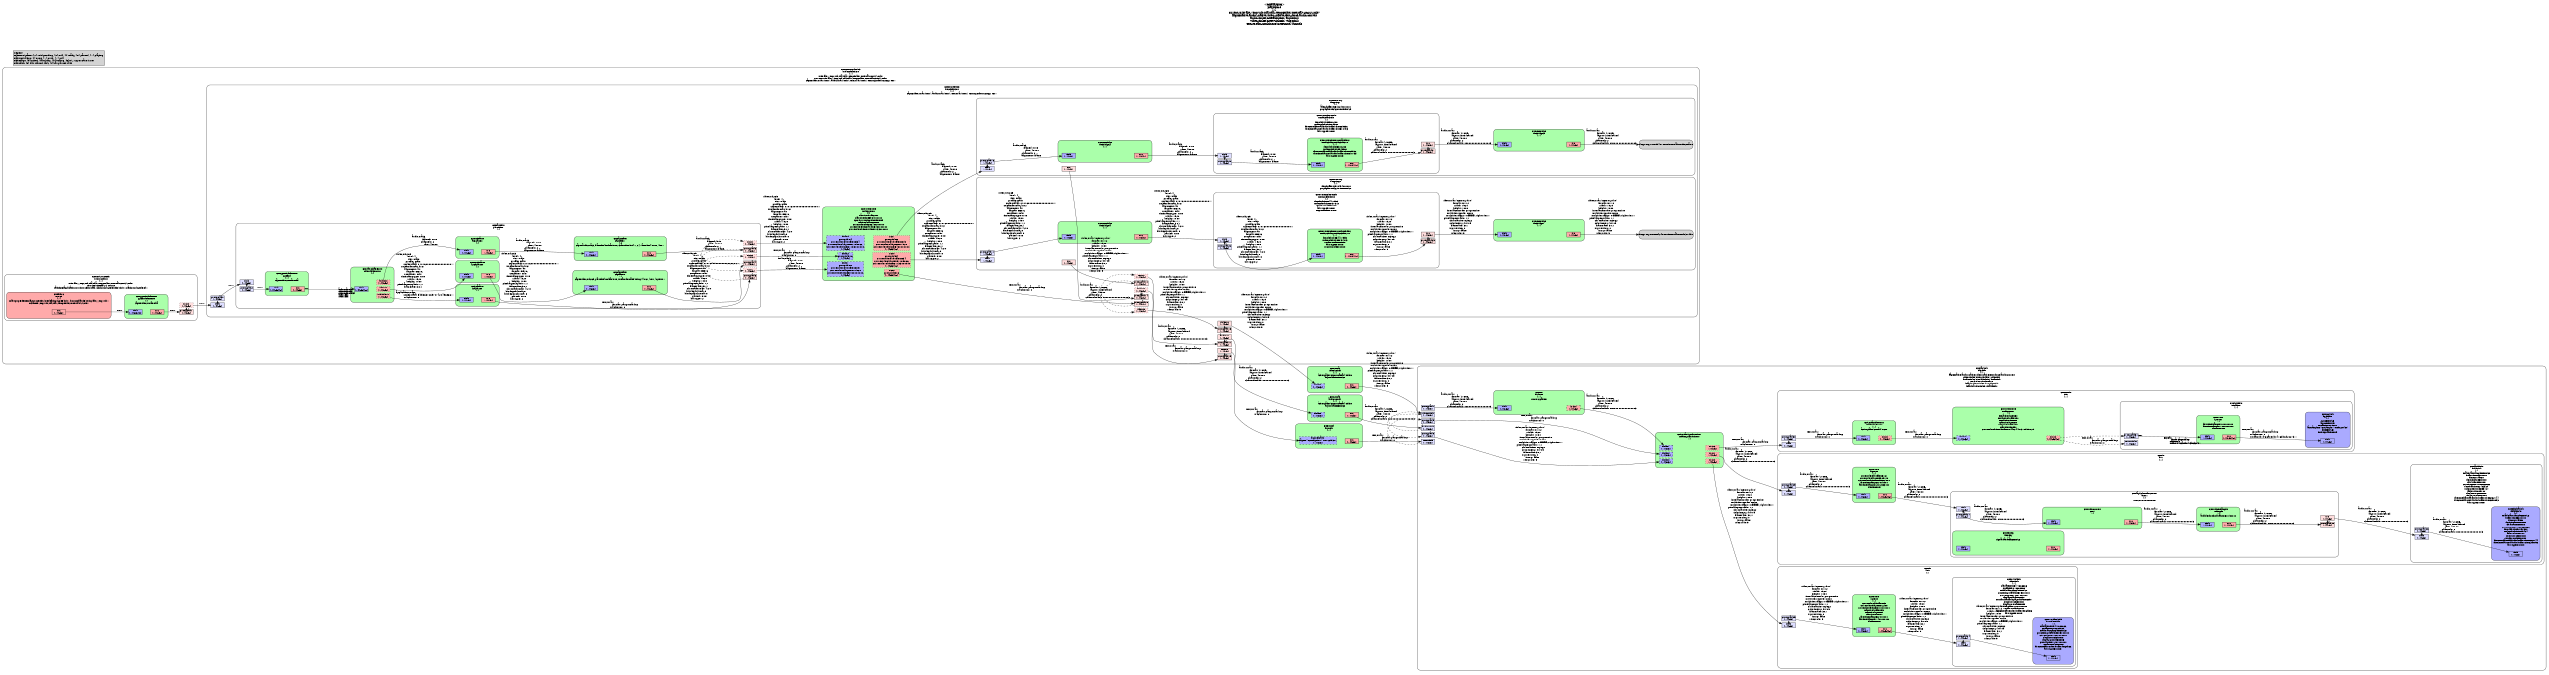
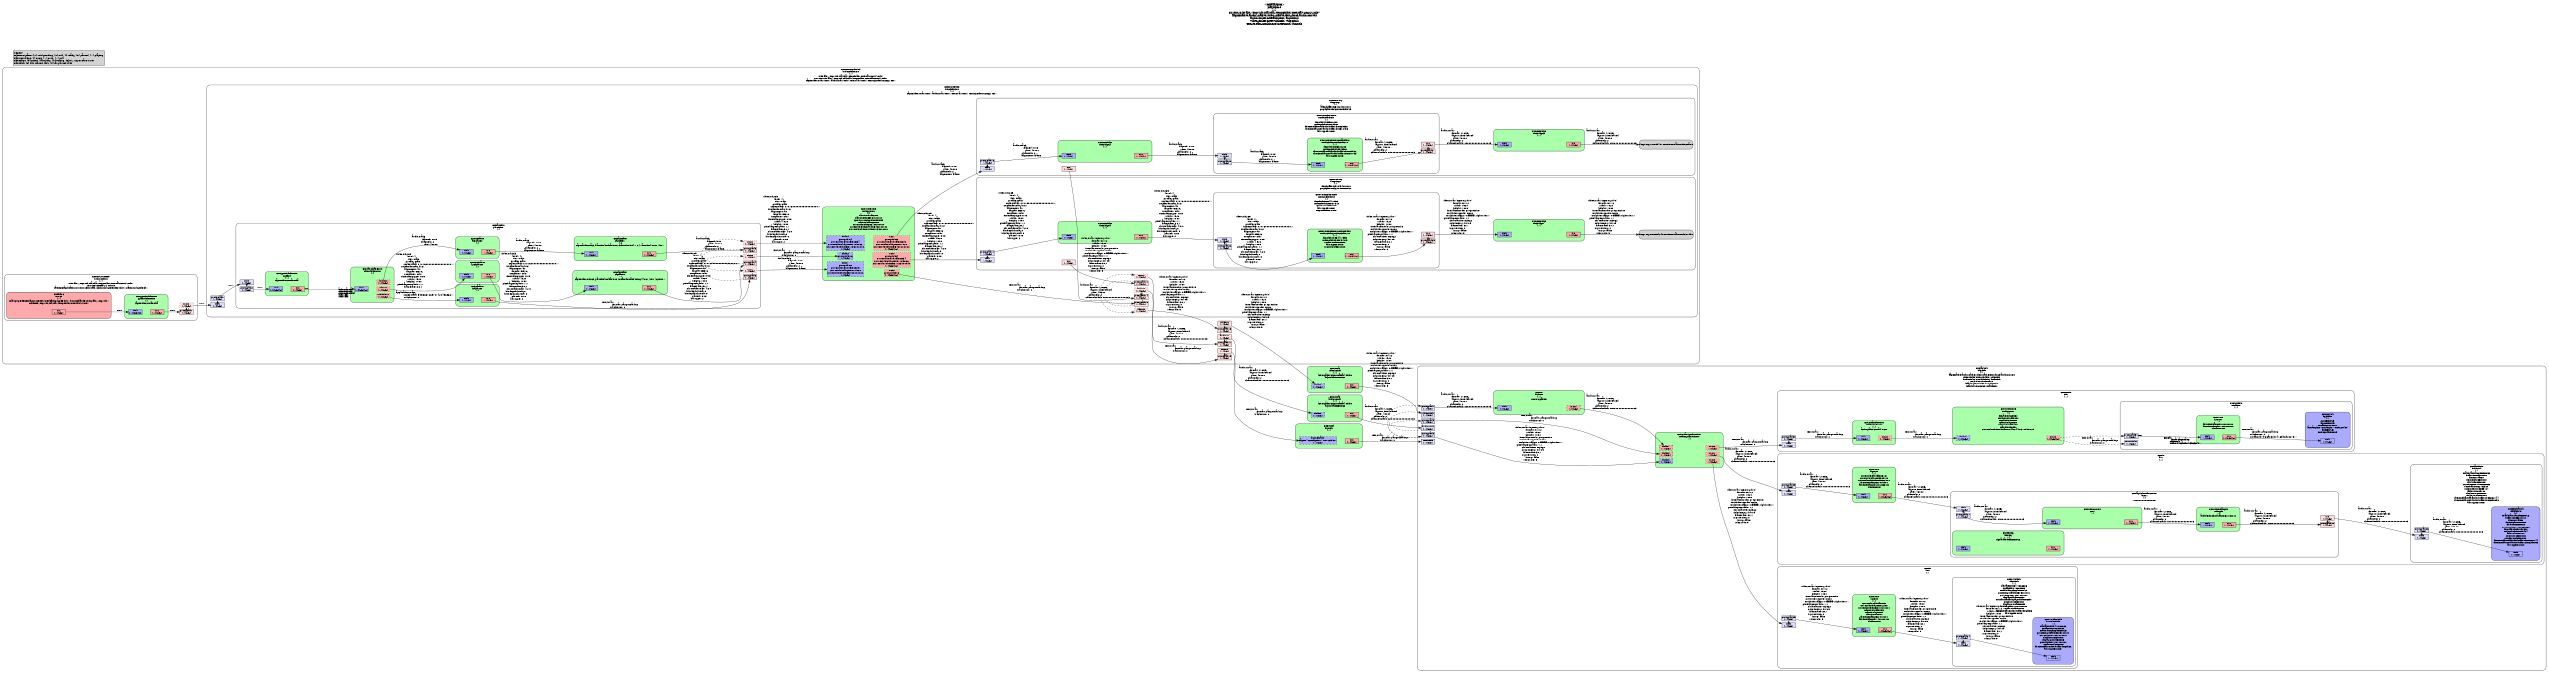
(1396, 428) -> (1388, 419)
(1388, 433) -> (1393, 423)
(1666, 448) -> (1666, 448)
(1666, 455) -> (1666, 455)
